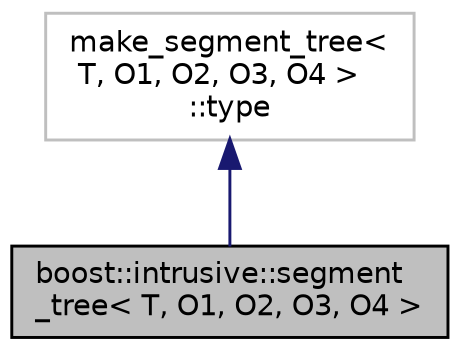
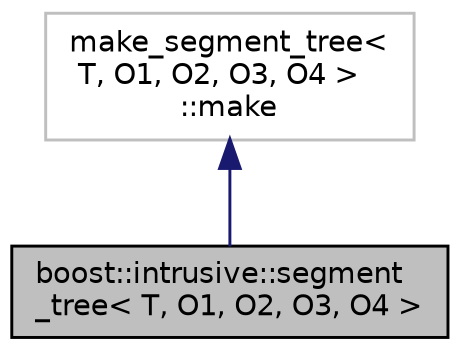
(230, 77) -> (230, 77)
